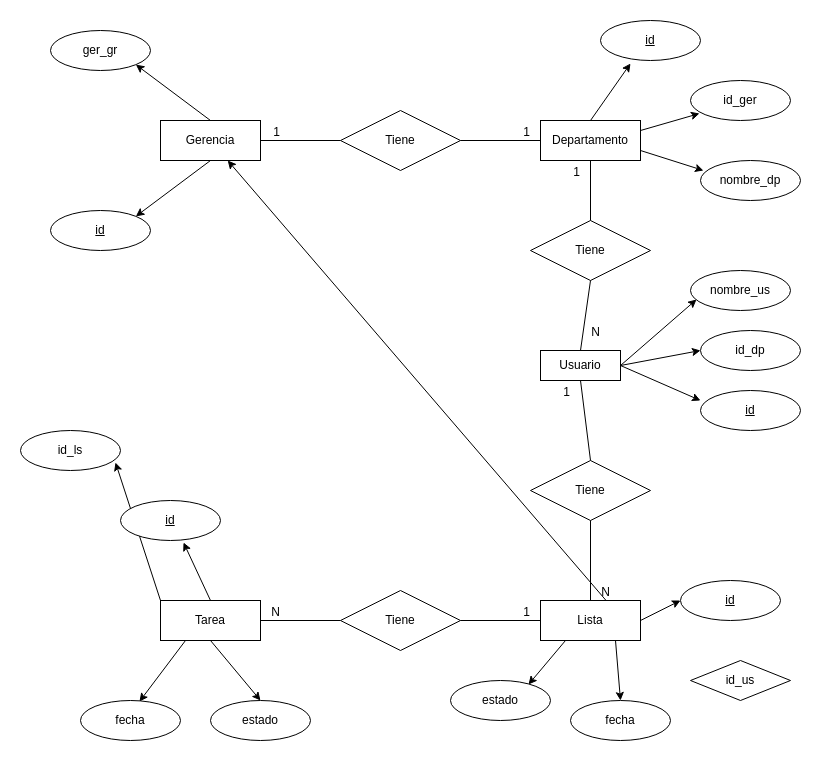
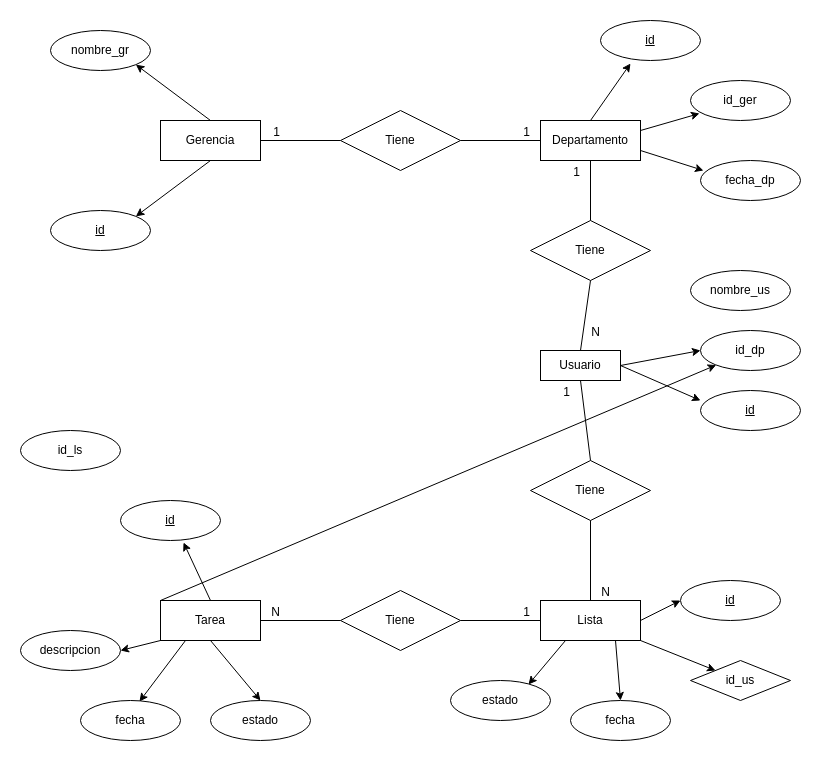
(101, 51) -> (101, 51)
(751, 181) -> (751, 181)
(658, 333) -> none
(419, 383) -> (675, 654)
(150, 568) -> (435, 484)
none -> (144, 645)
none -> (71, 651)
